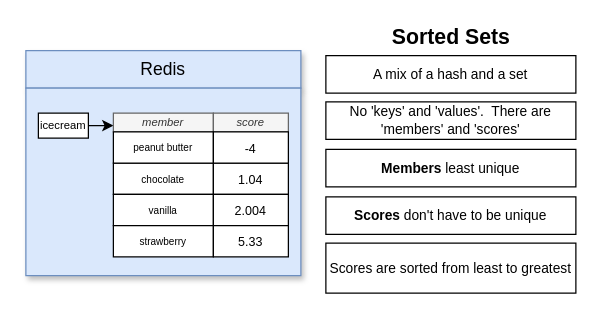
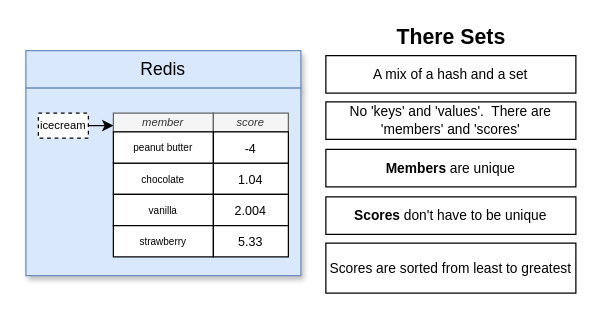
(451, 38) -> (451, 38)
(63, 126) -> (63, 126)
(451, 168) -> (451, 168)
